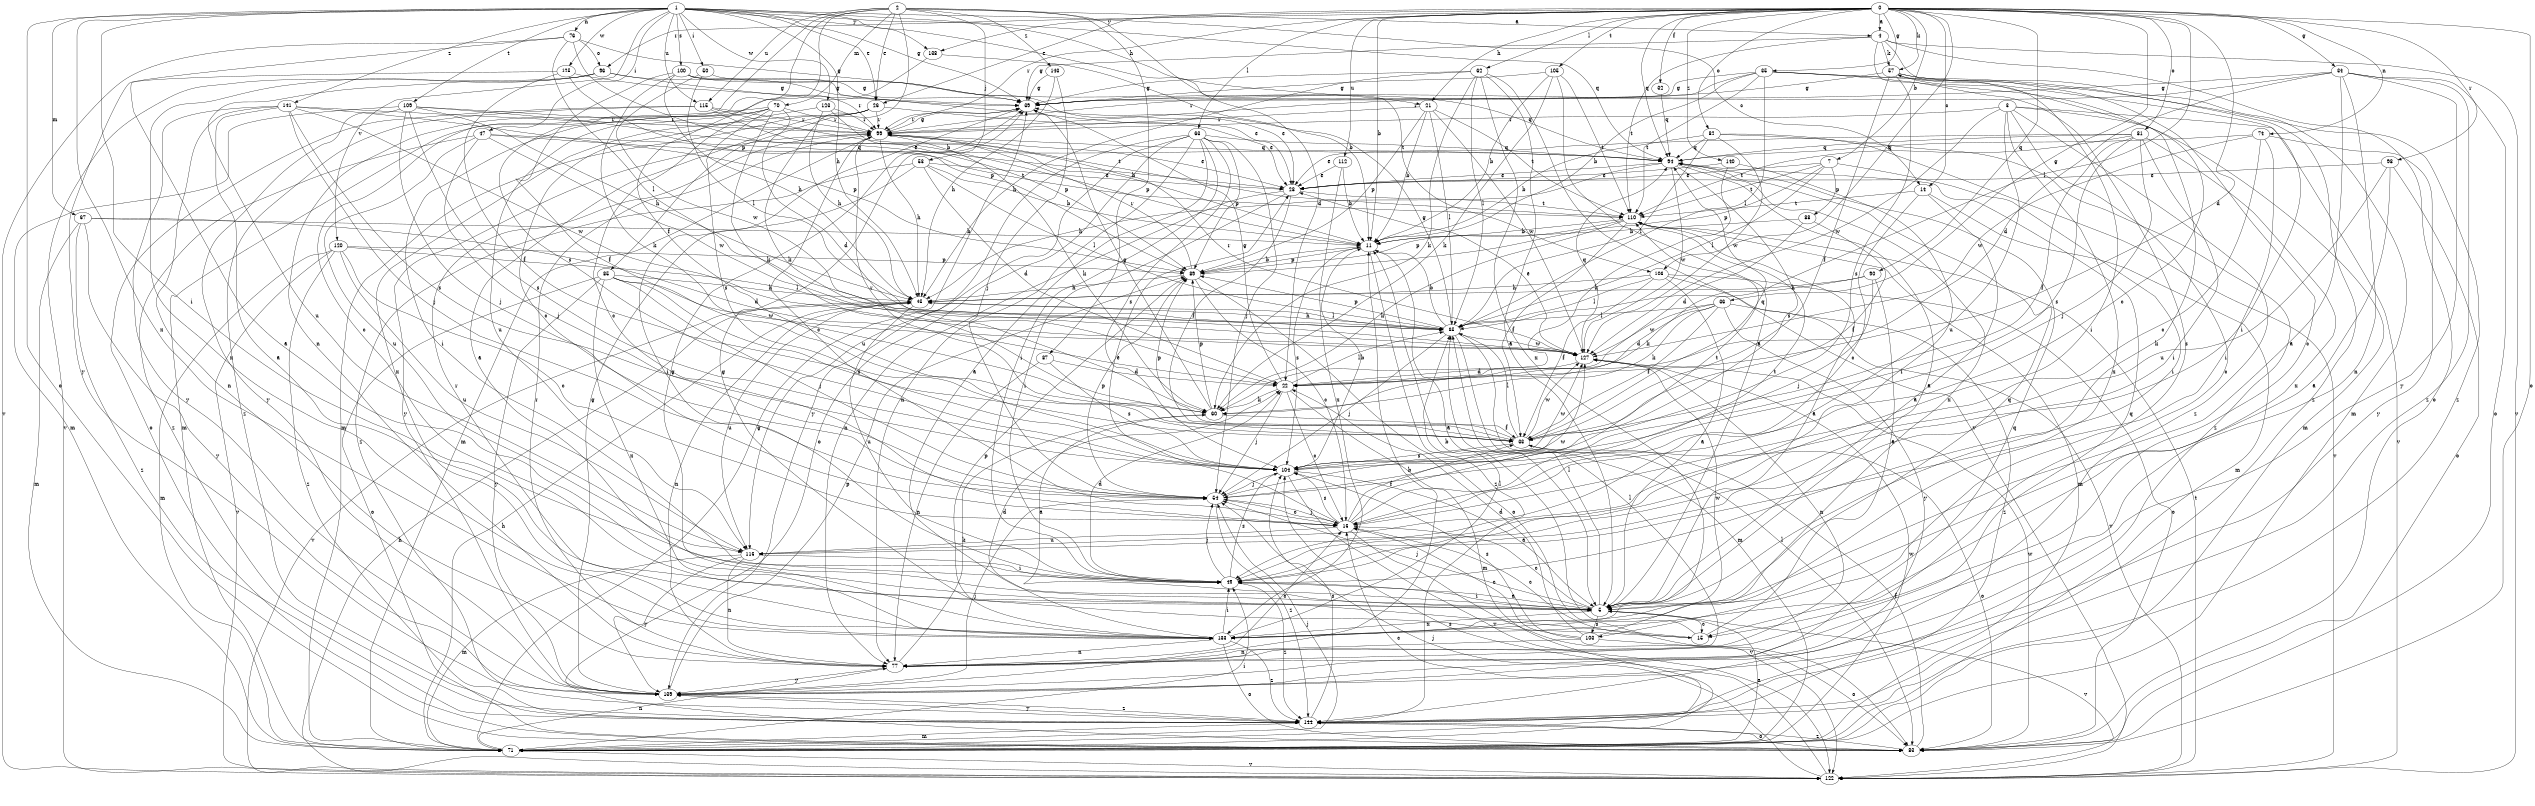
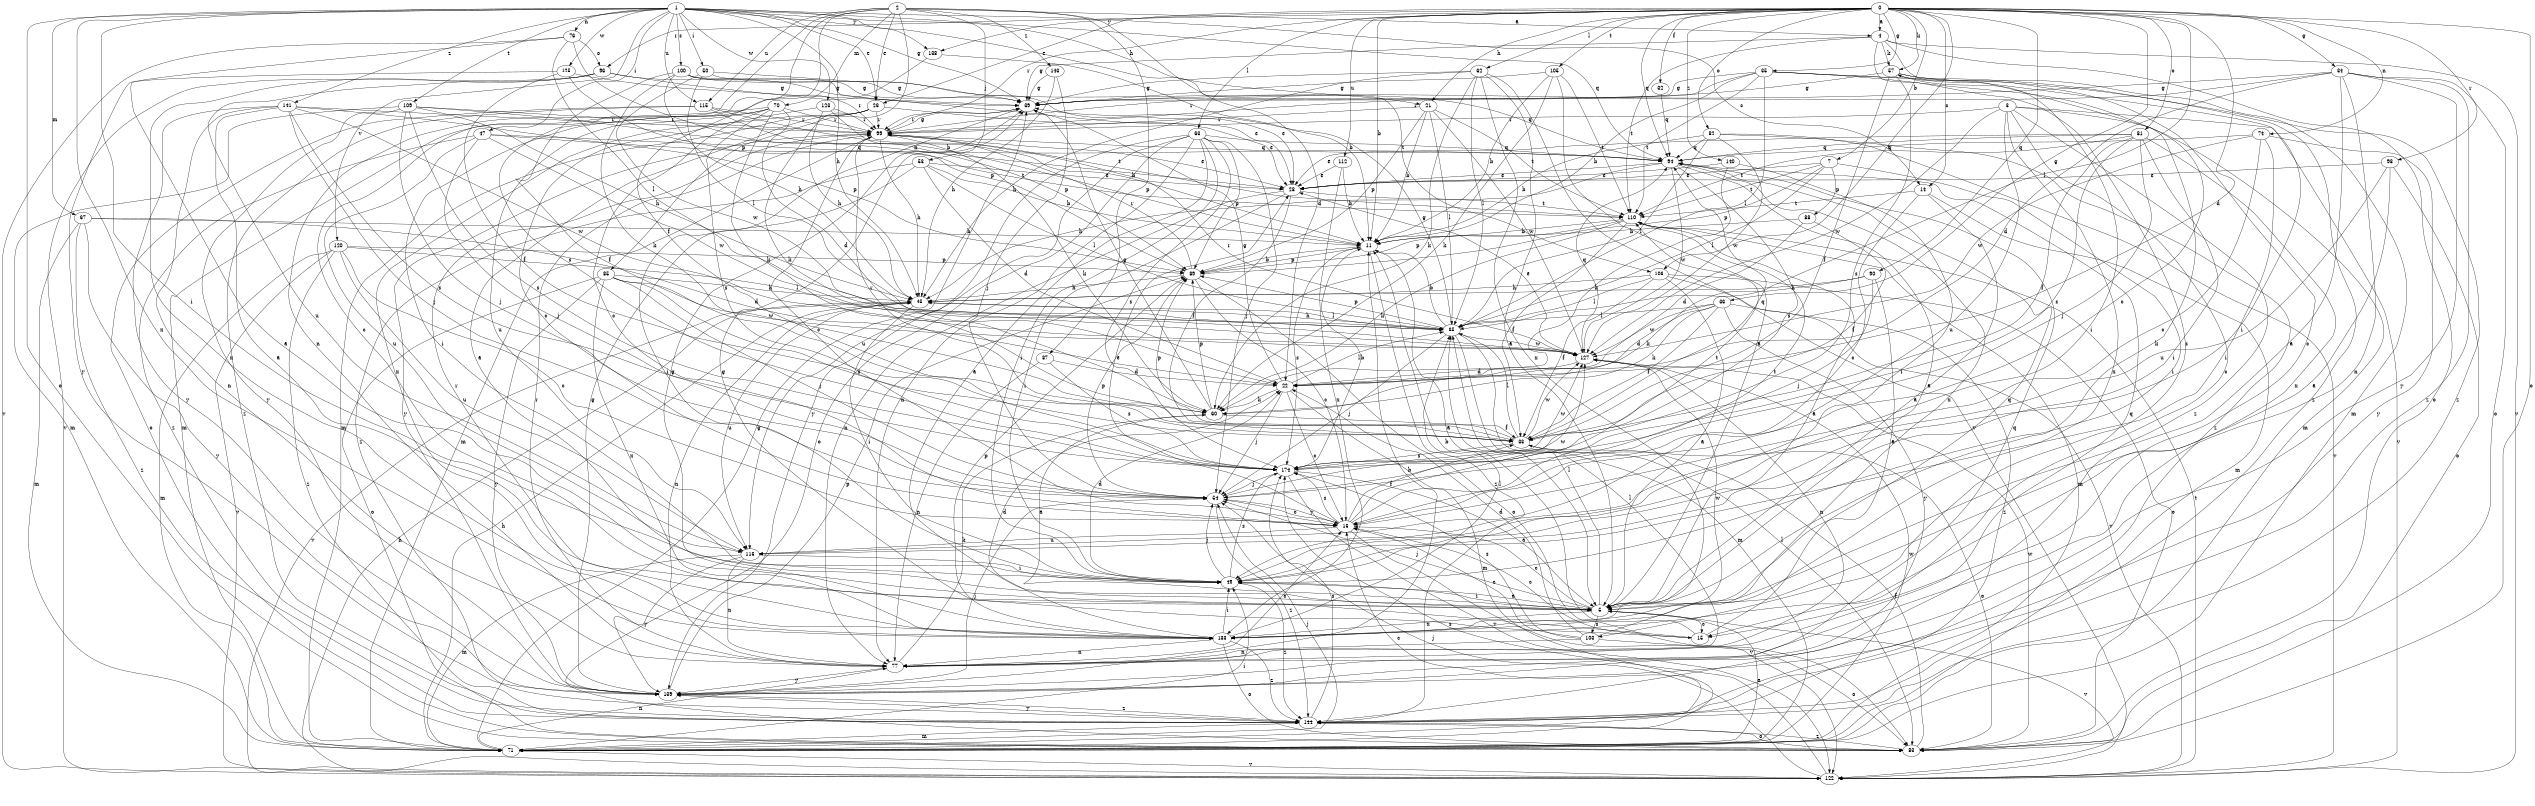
(798, 73) -> (888, 91)
(916, 148) -> (916, 148)
(869, 442) -> (869, 442)
(1286, 470) -> (1286, 470)
(1312, 513) -> (1312, 513)
